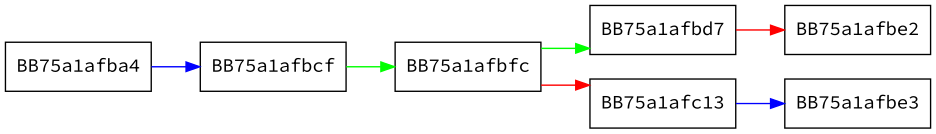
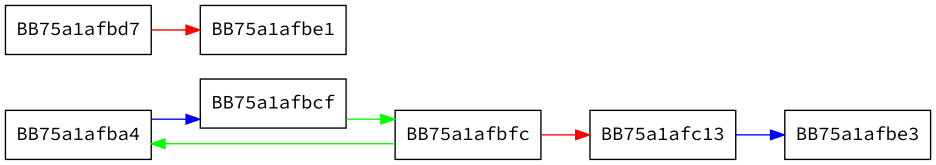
(858, 30) -> (273, 30)
(558, 48) -> (280, 144)
